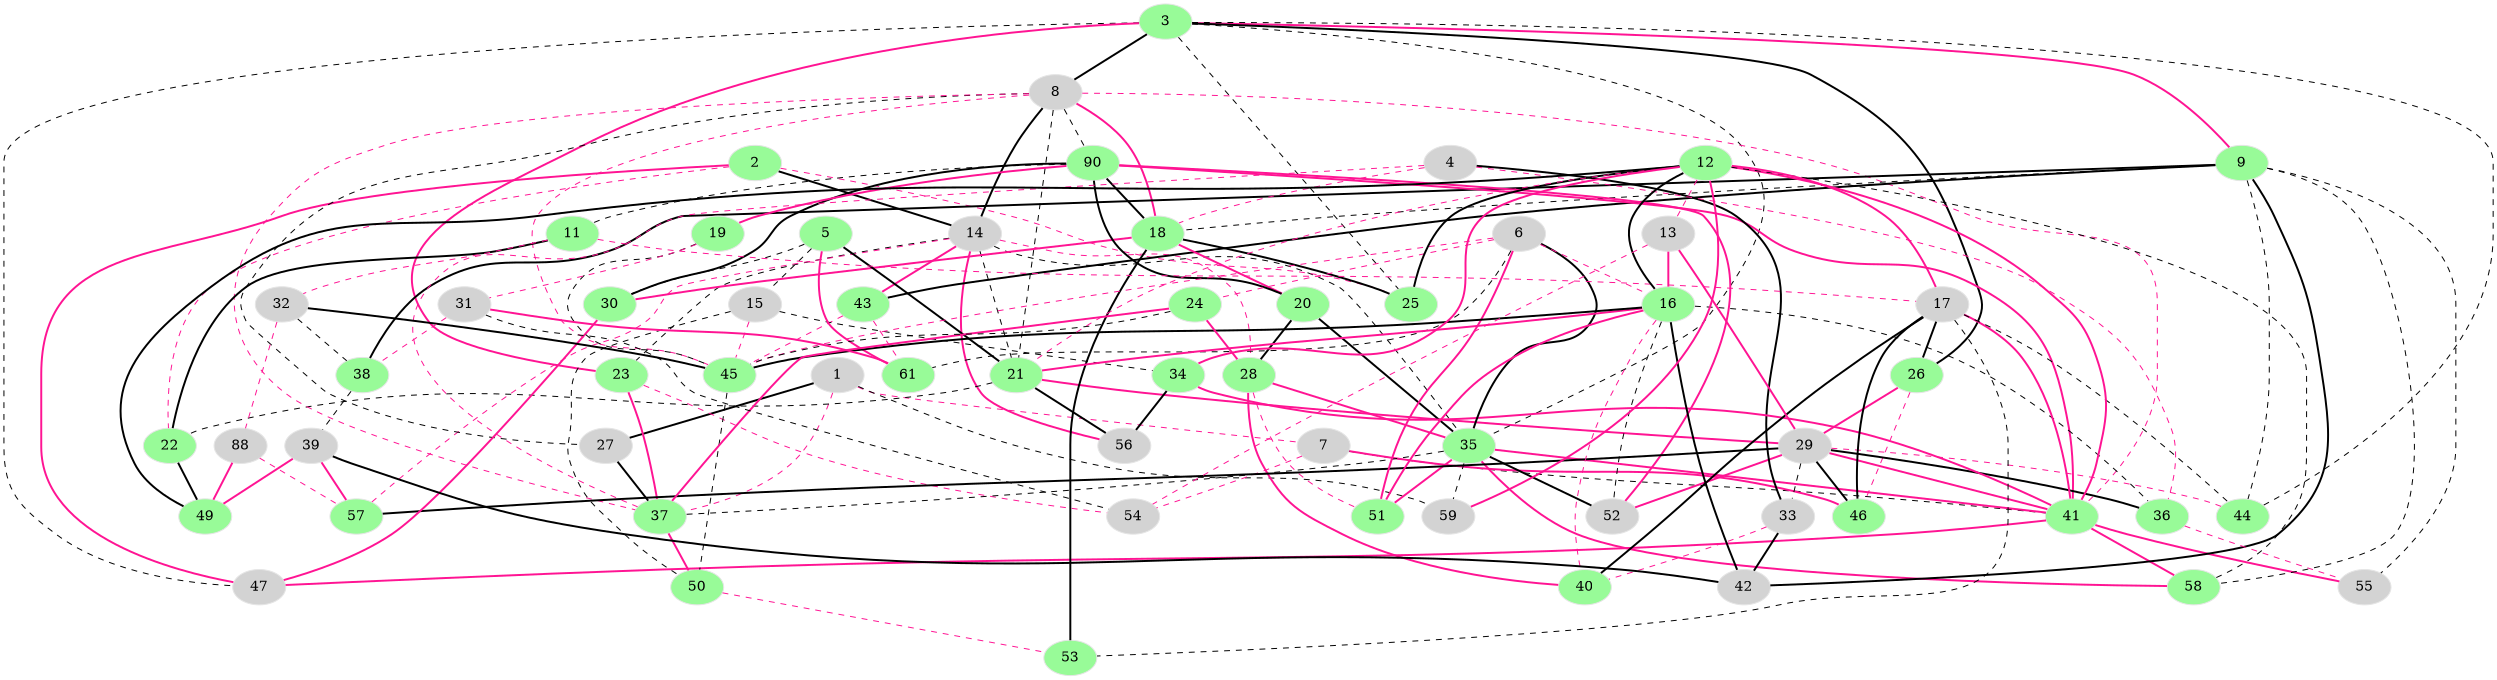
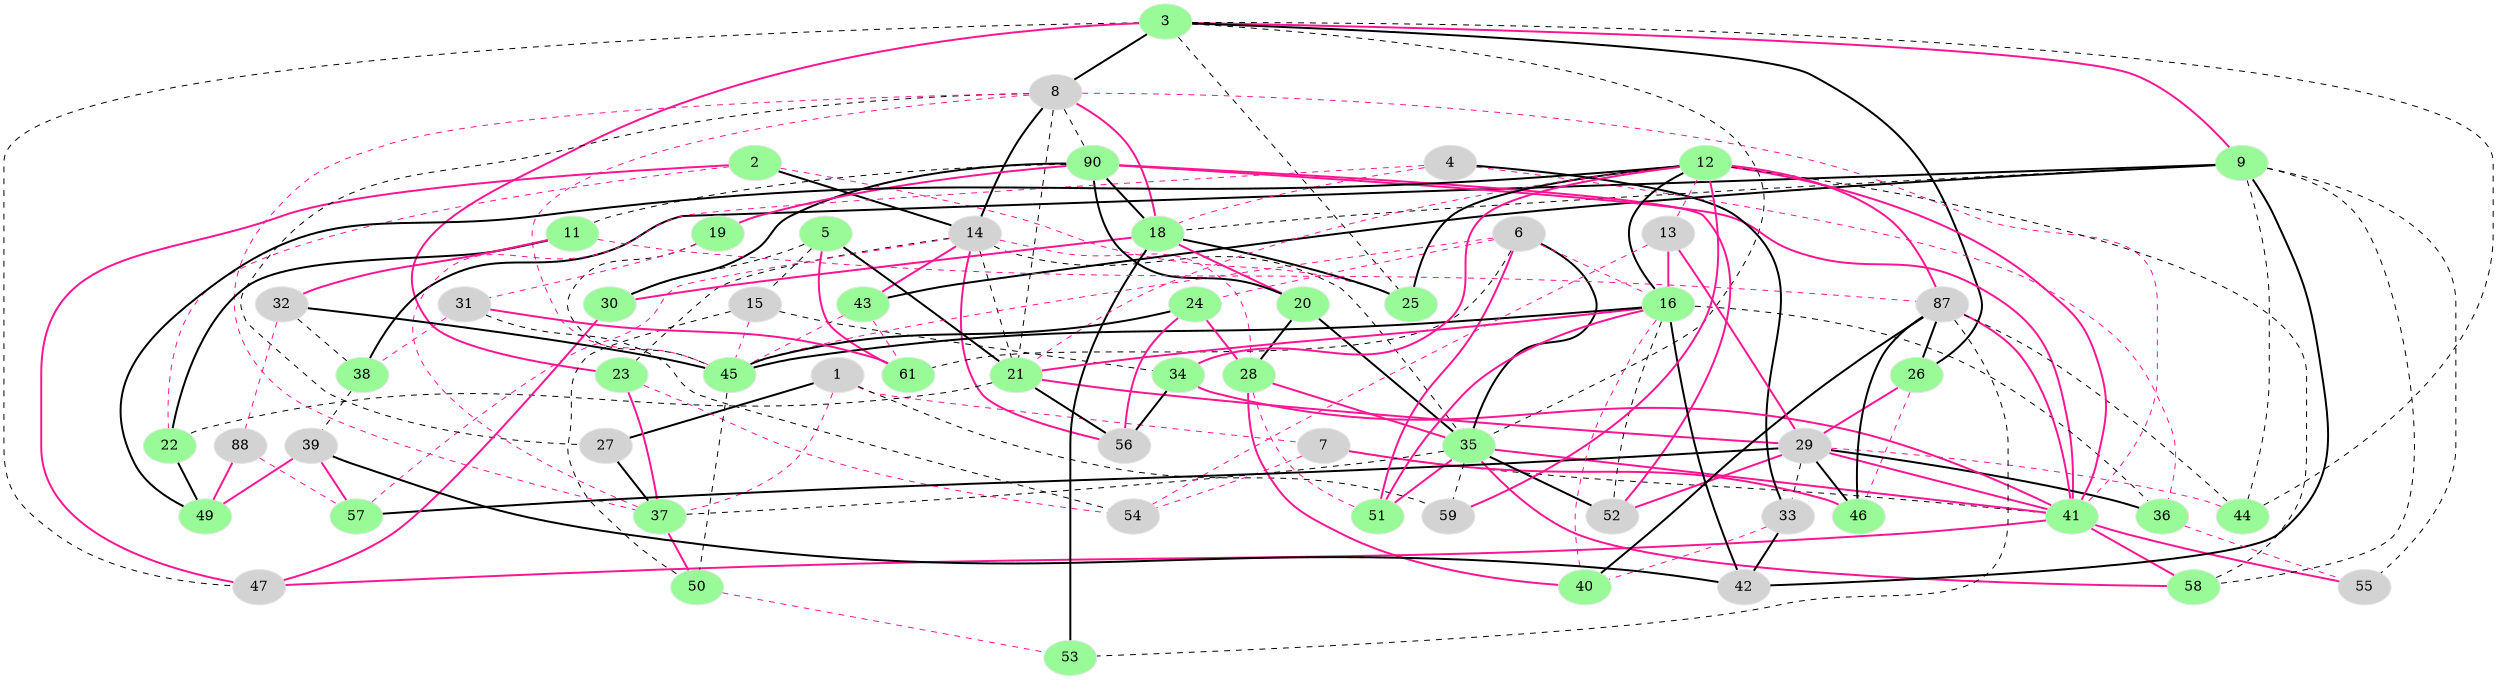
(425, 264) -> (425, 264)
(1942, 304) -> (1942, 304)
(960, 334) -> (949, 334)
(784, 374) -> (1135, 375)
